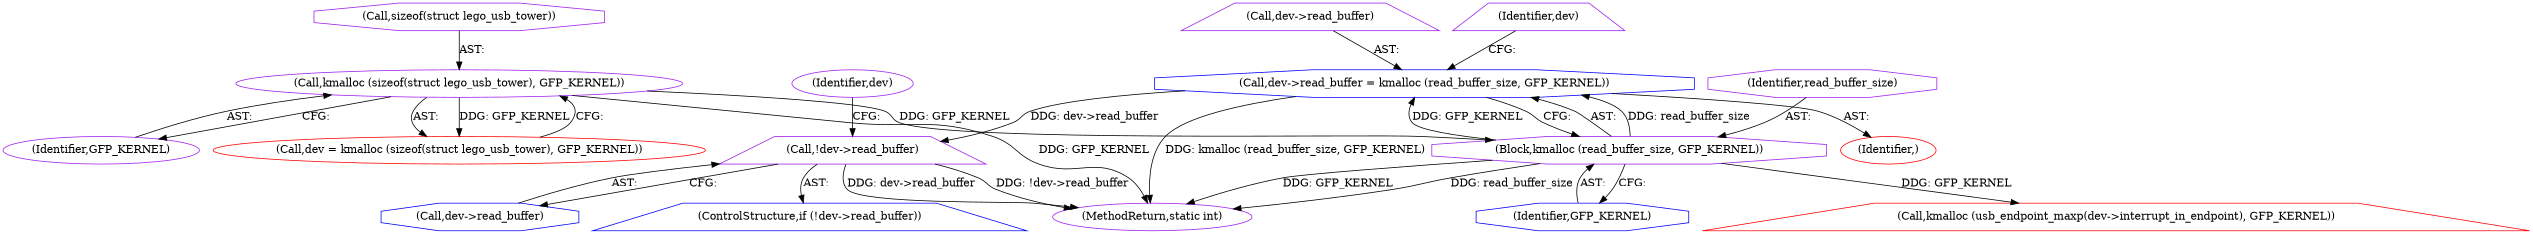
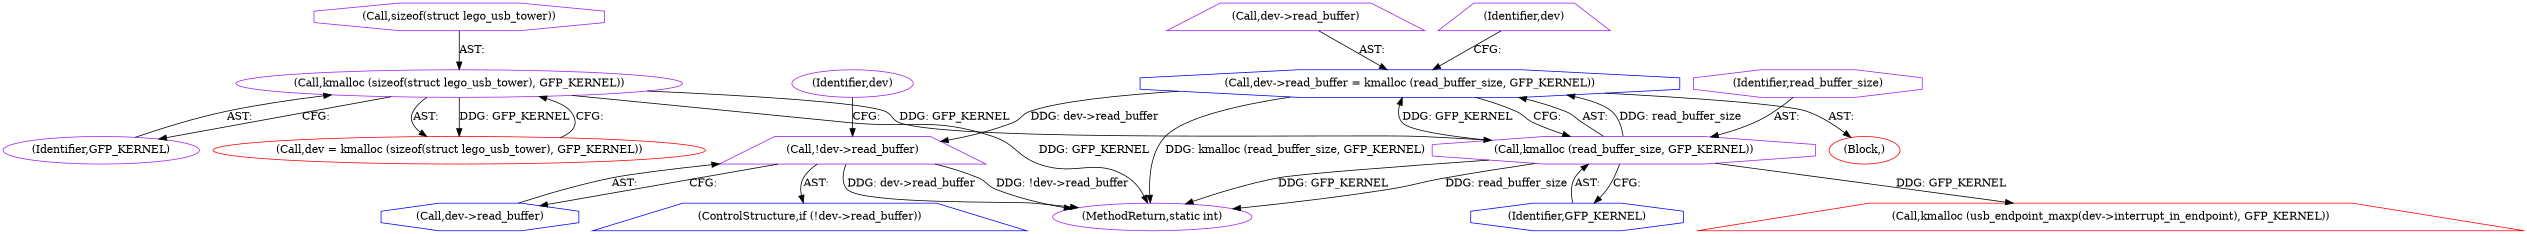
(1629, 150) -> (1624, 150)
(1888, 150) -> (1865, 150)
